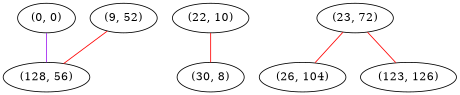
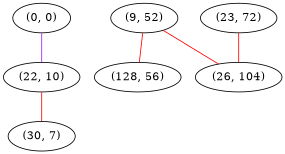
none -> (191, 47)
(46, 48) -> (42, 48)
(211, 77) -> (42, 136)
(408, 77) -> none
